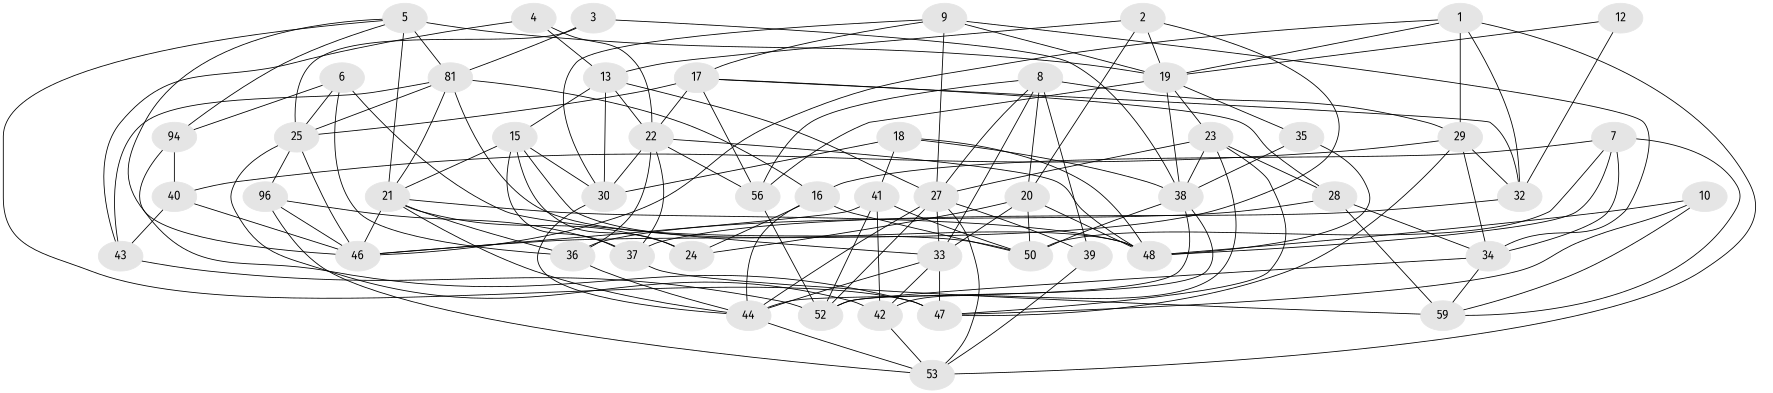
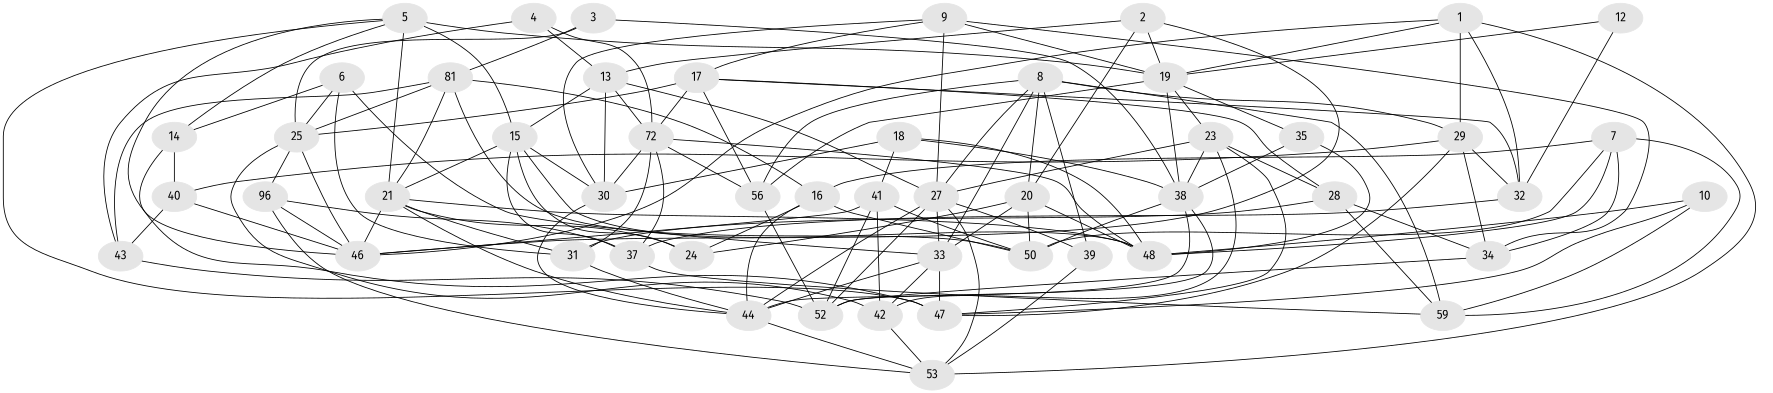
(428, 48) -> (478, 61)
(174, 137) -> (174, 137)
(651, 137) -> (651, 137)
(573, 256) -> (573, 256)
(1465, 287) -> (1302, 118)
